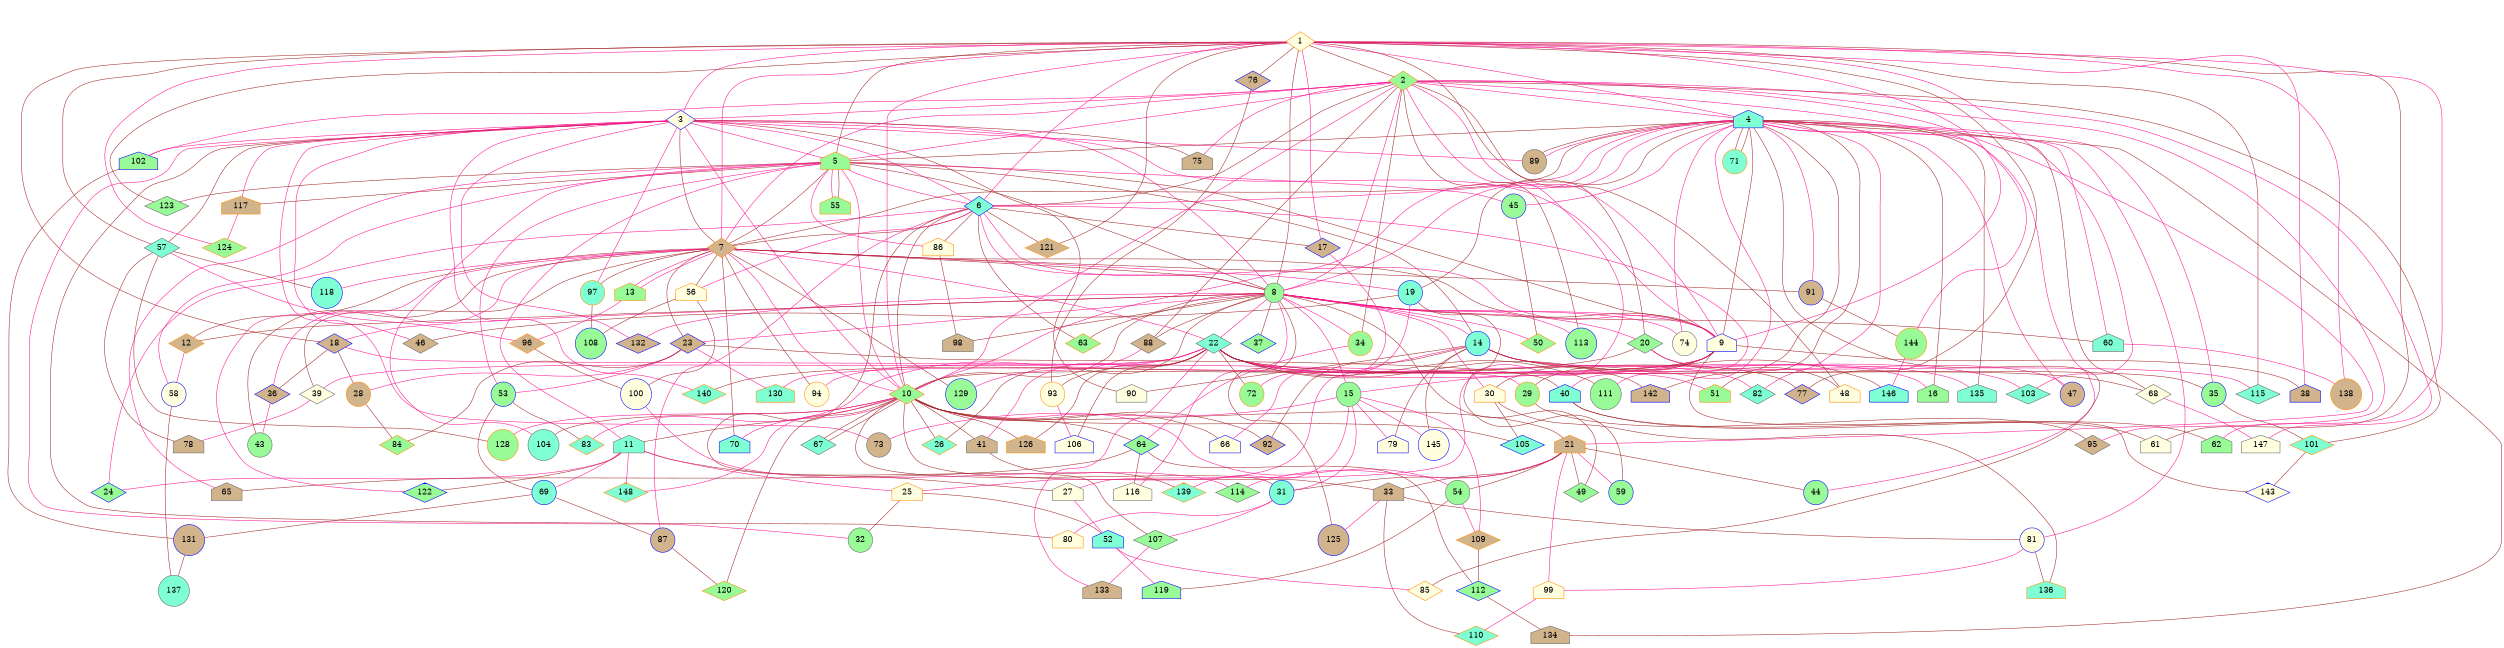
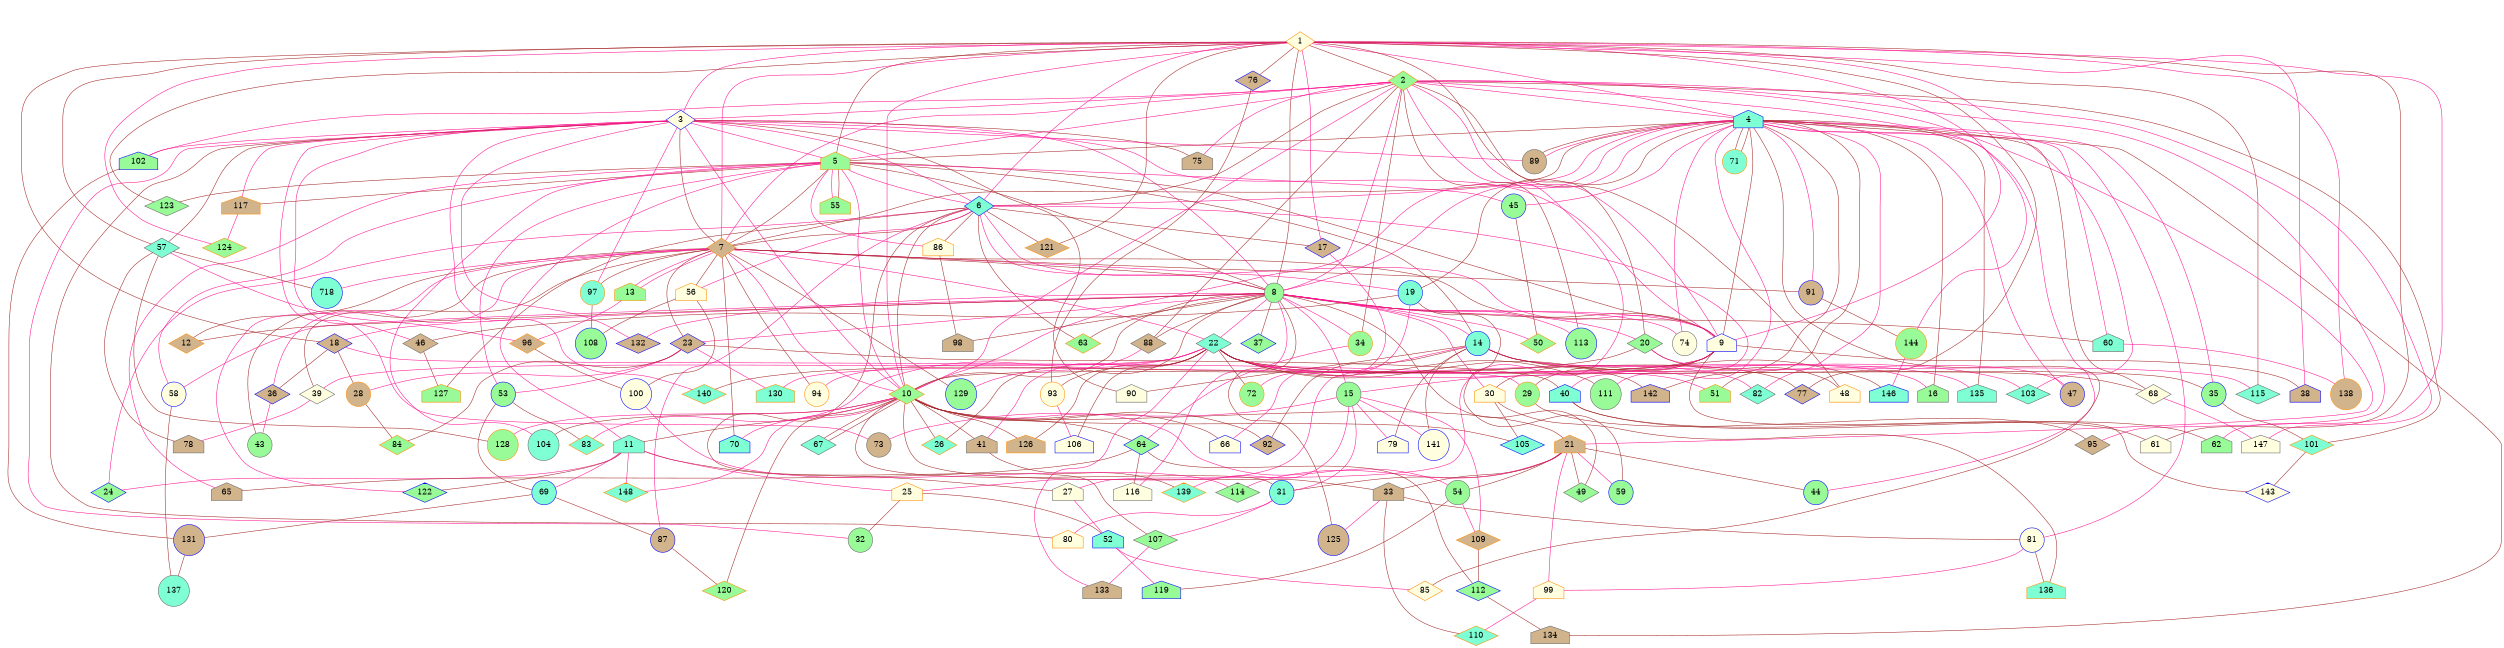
(327, 293) -> (327, 293)
(181, 367) -> (717, 309)
none -> (441, 394)
(1434, 445) -> (1434, 445)
